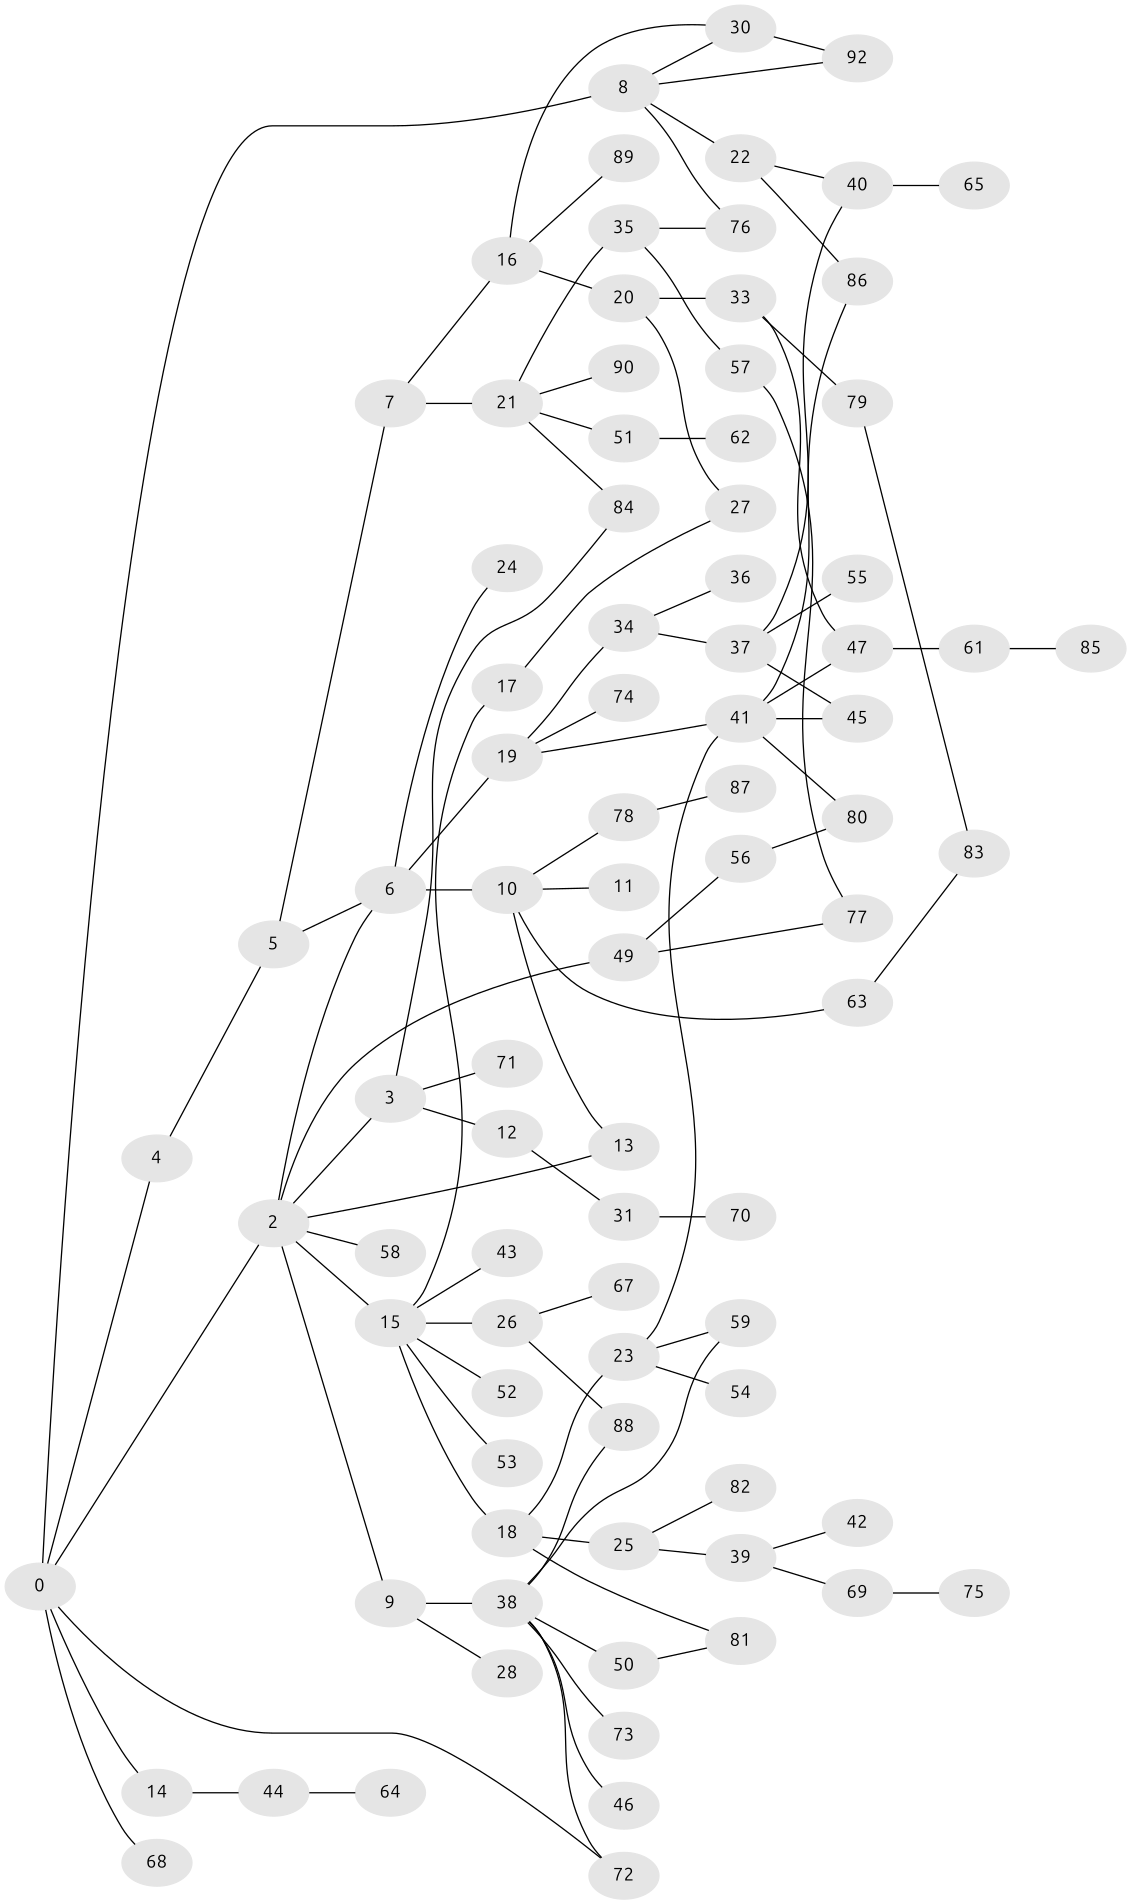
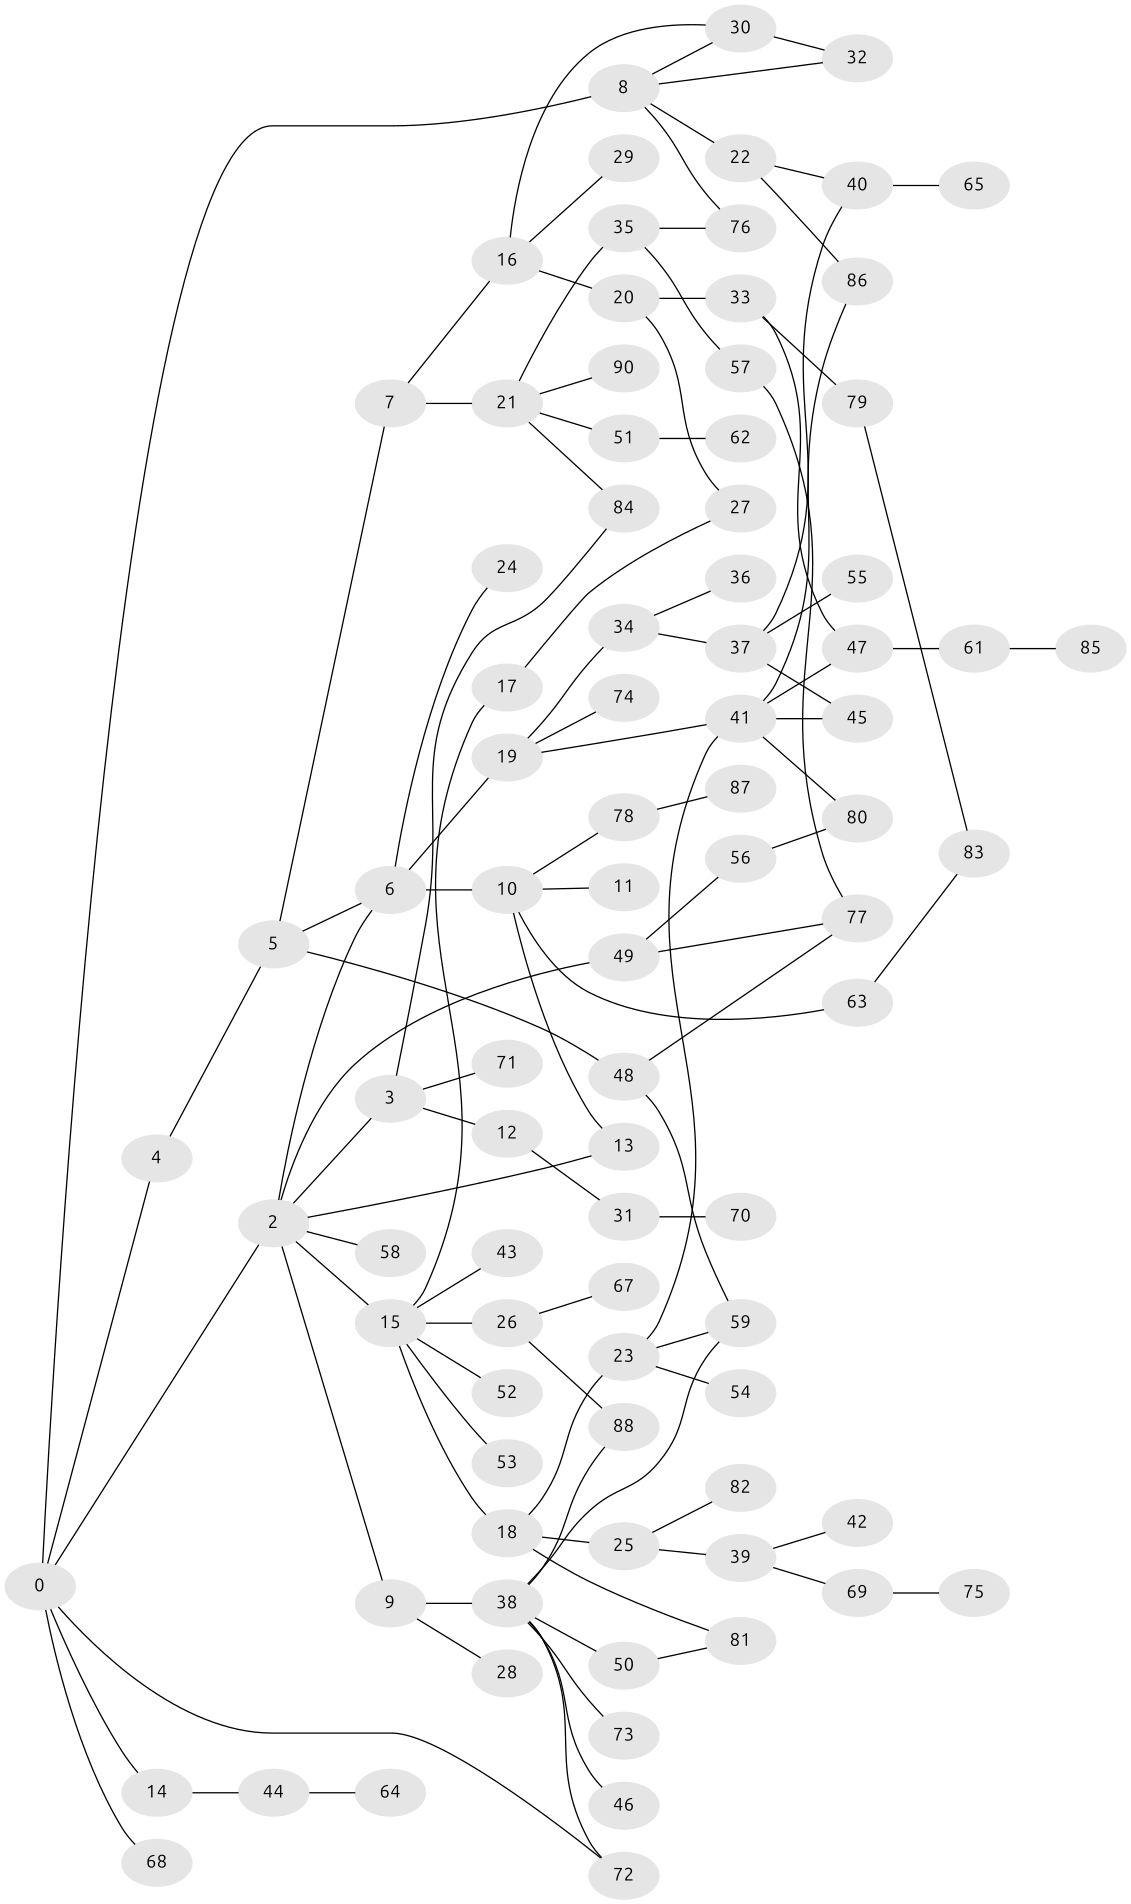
(857, 58) -> (857, 58)
(624, 158) -> (624, 158)
none -> (624, 1077)
